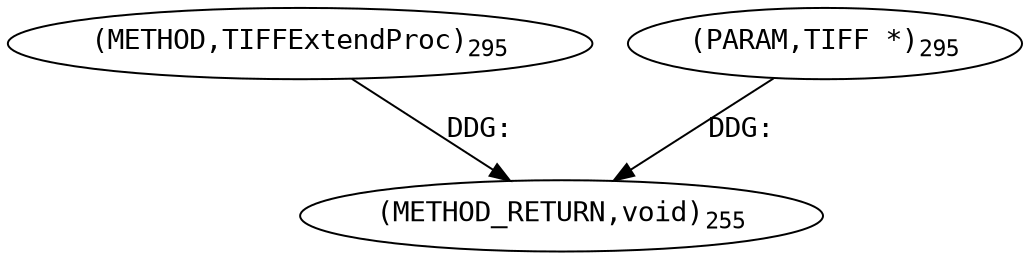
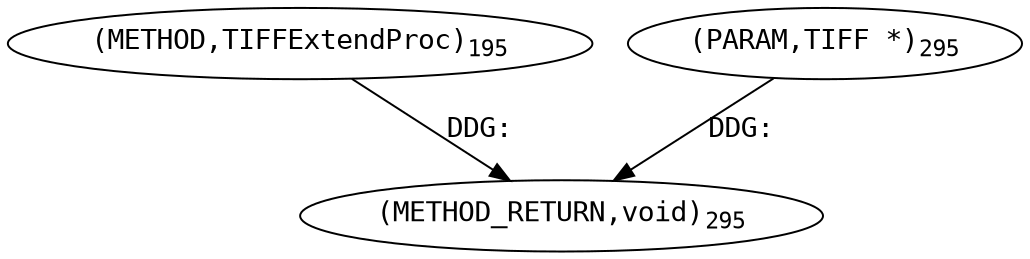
(488, 41) -> (488, 41)
(726, 213) -> (726, 213)
